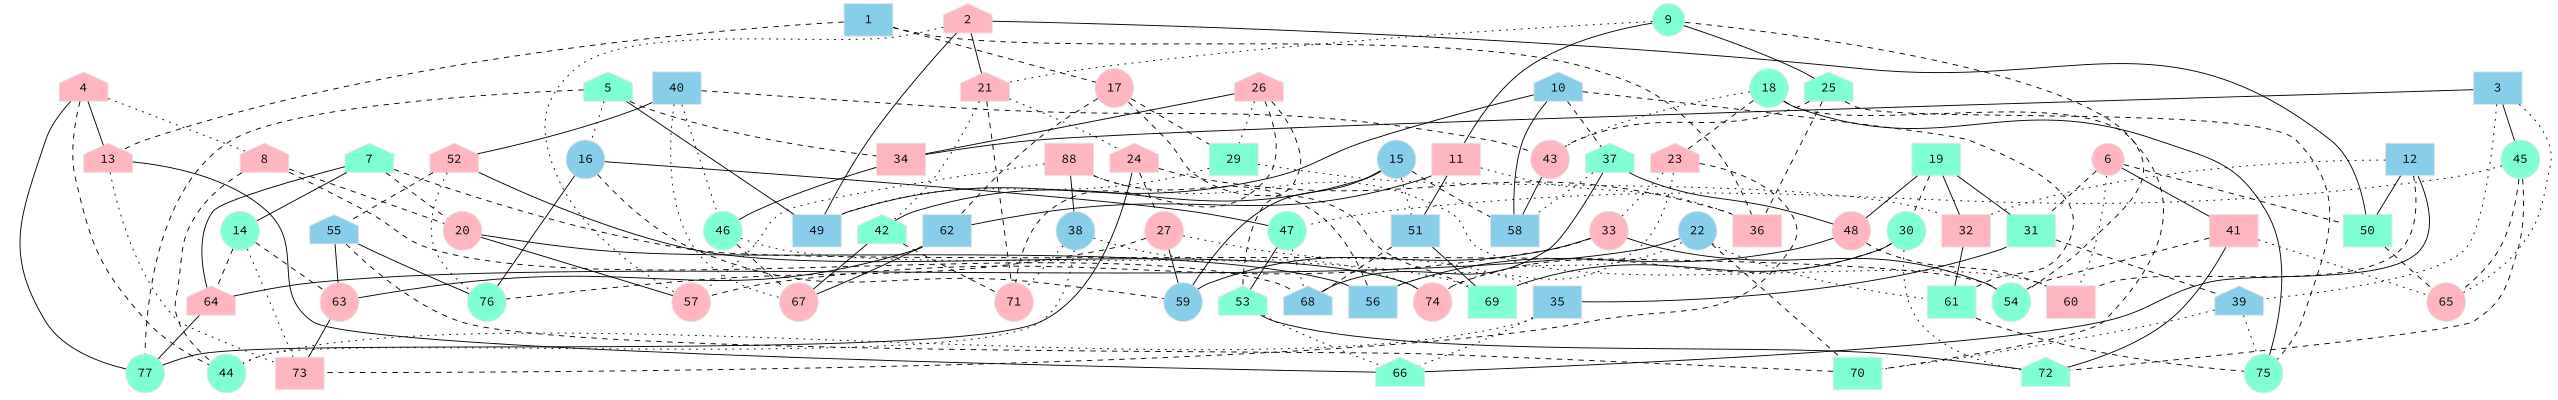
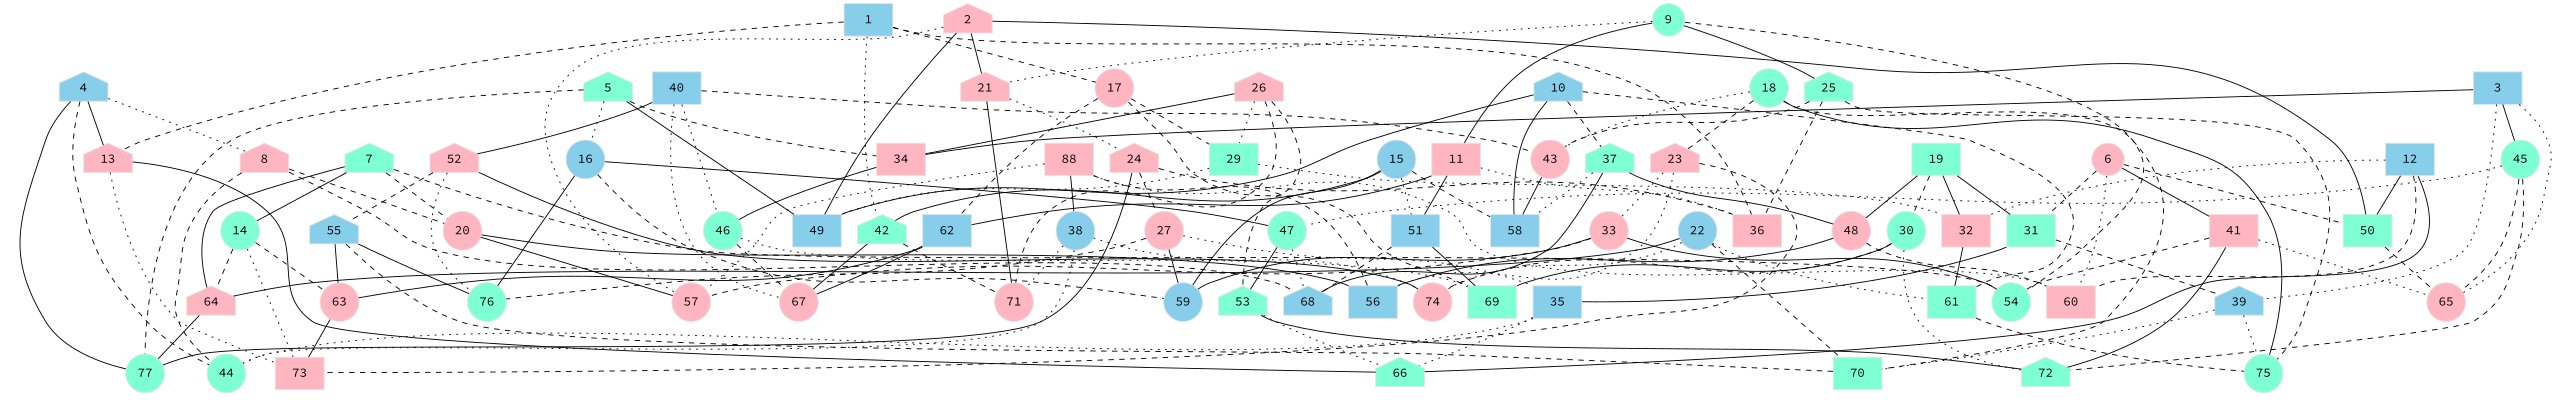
(84, 88) -> (84, 88)
(943, 165) -> (865, 127)
(1000, 201) -> (1000, 201)
